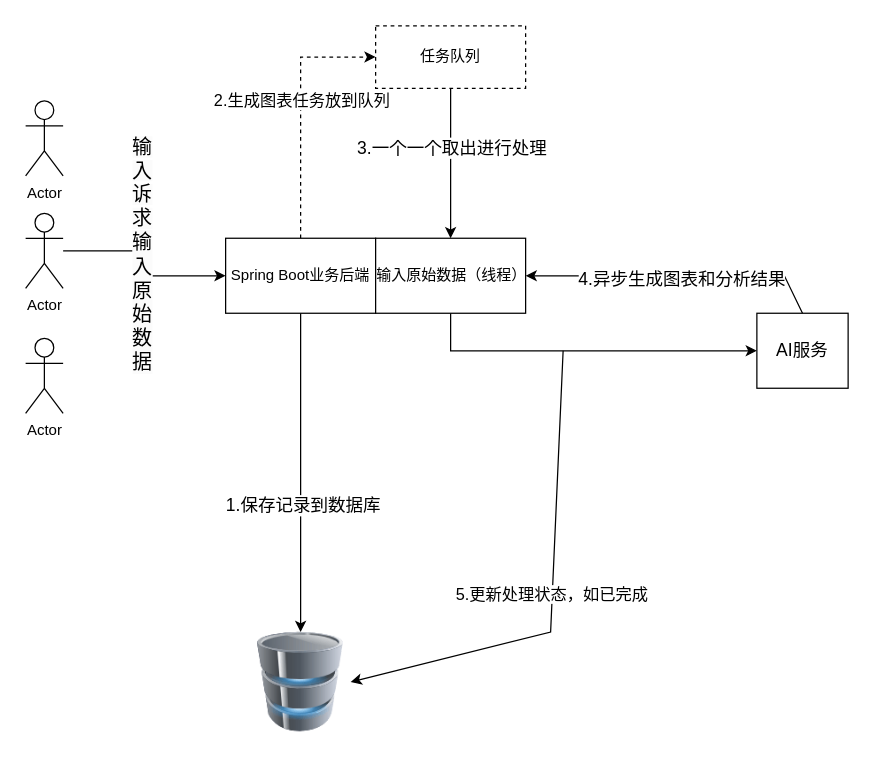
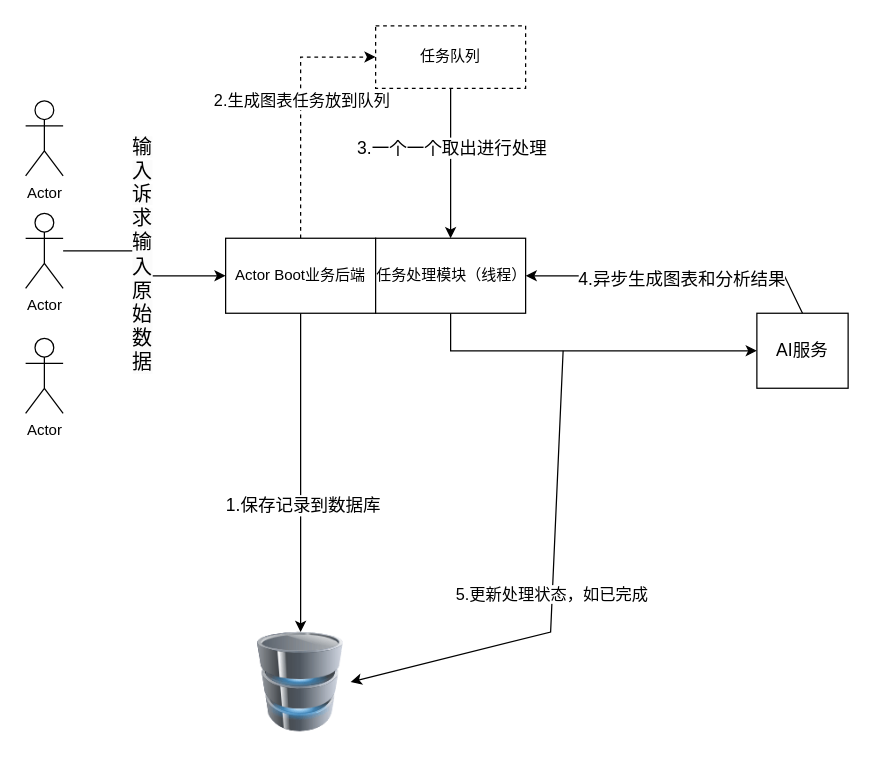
(301, 276) -> (301, 276)
(451, 276) -> (451, 276)
